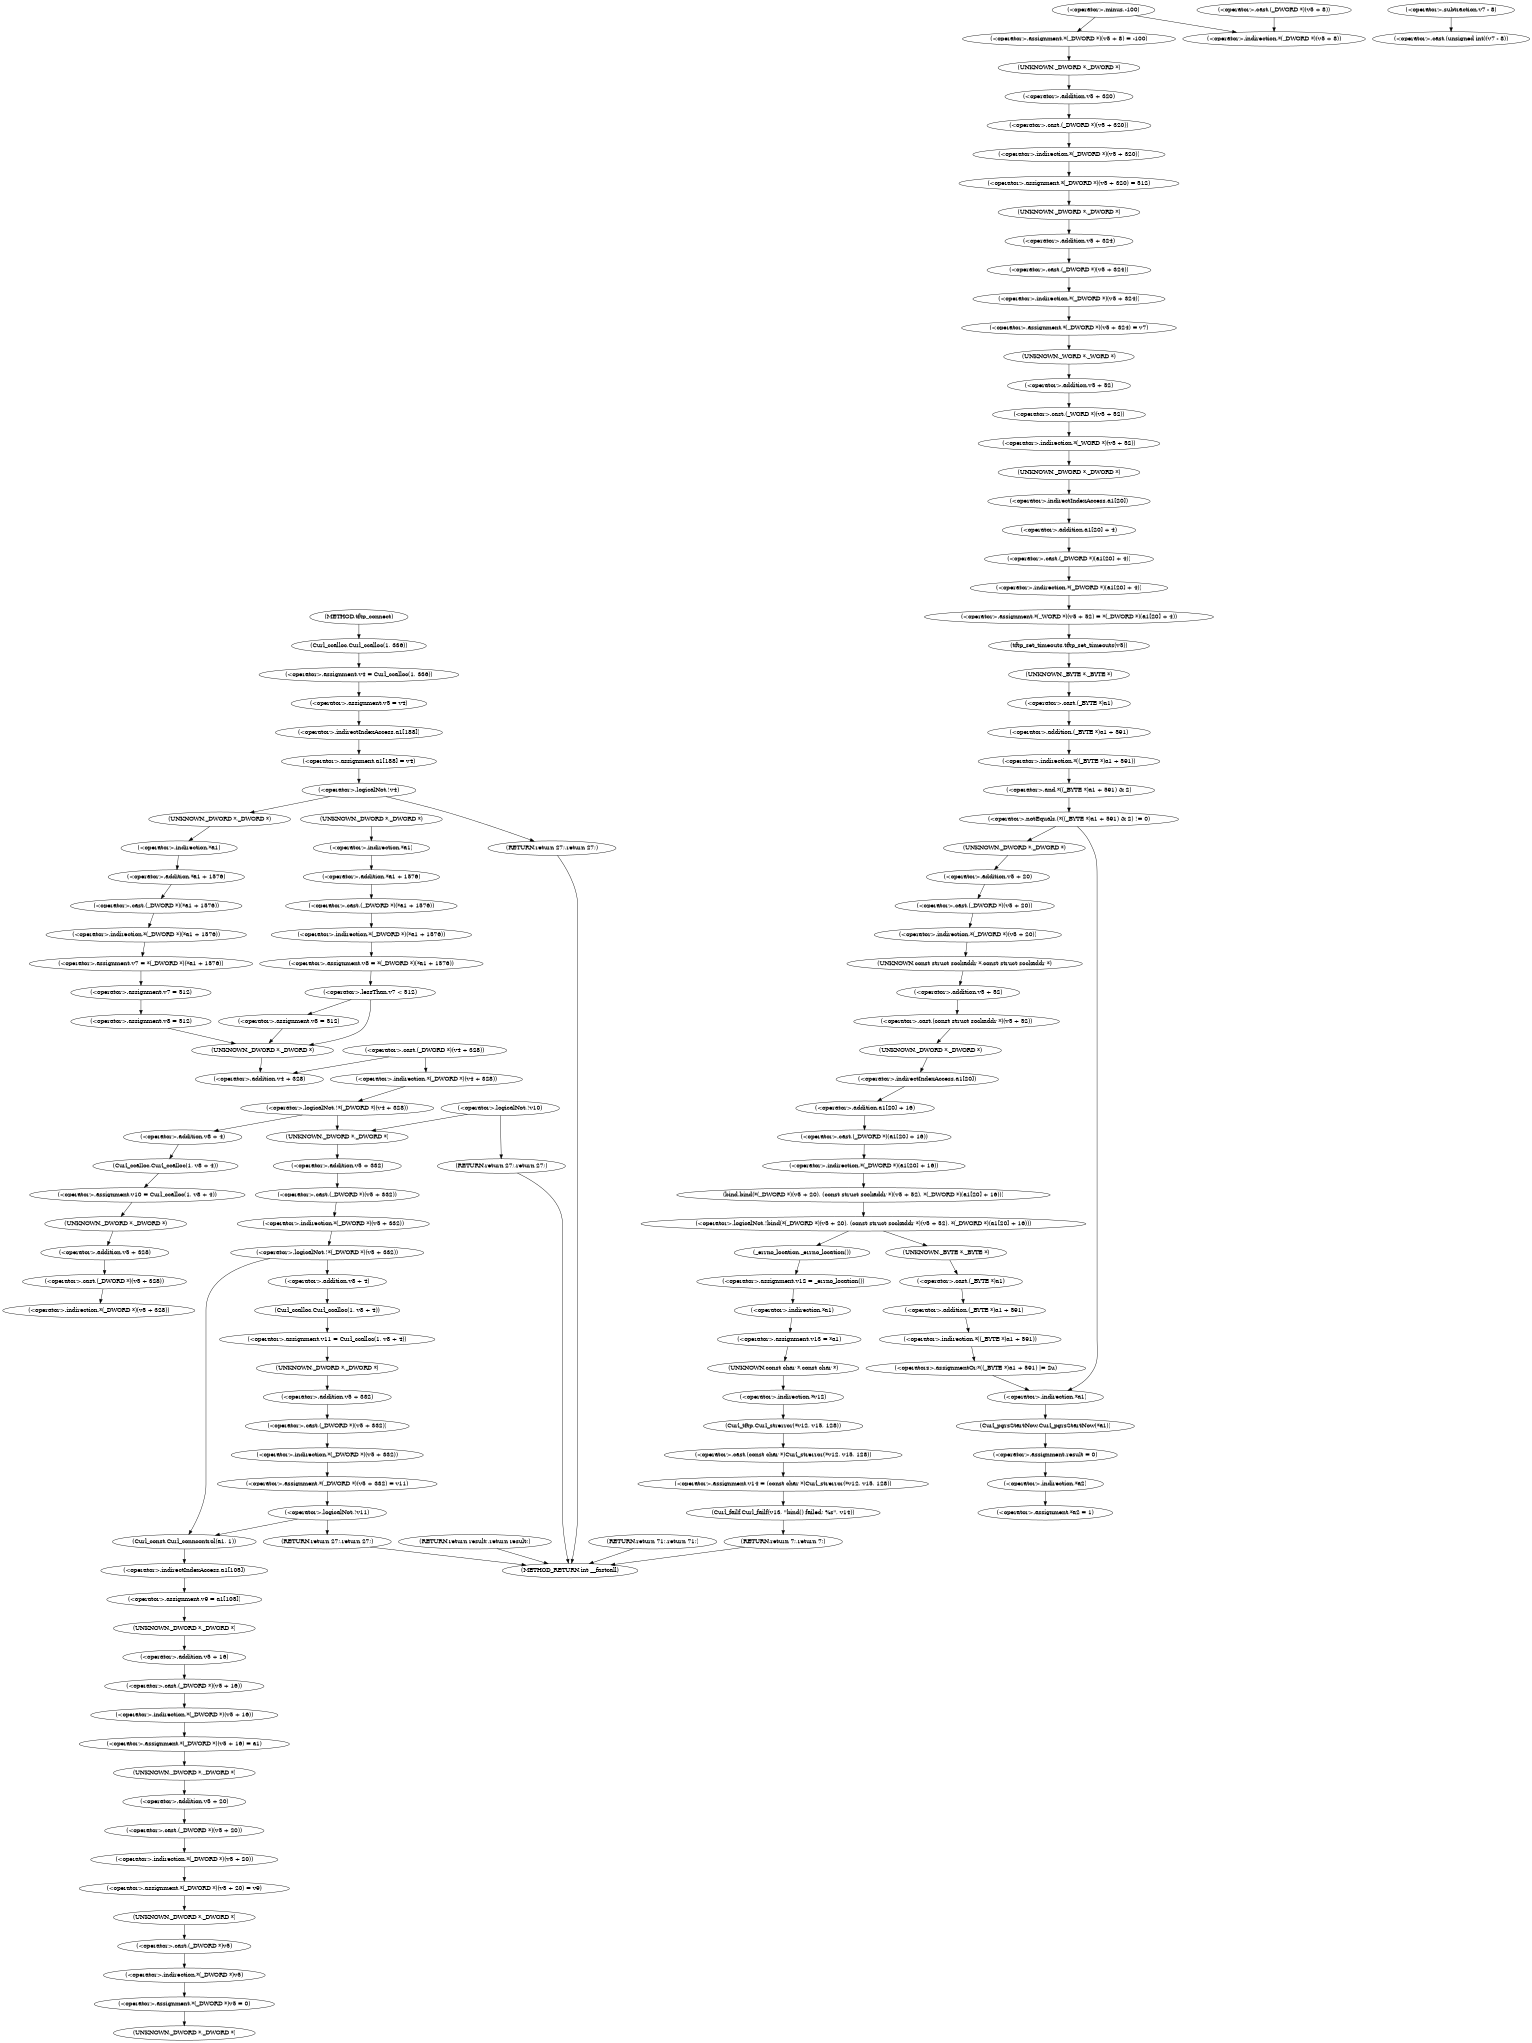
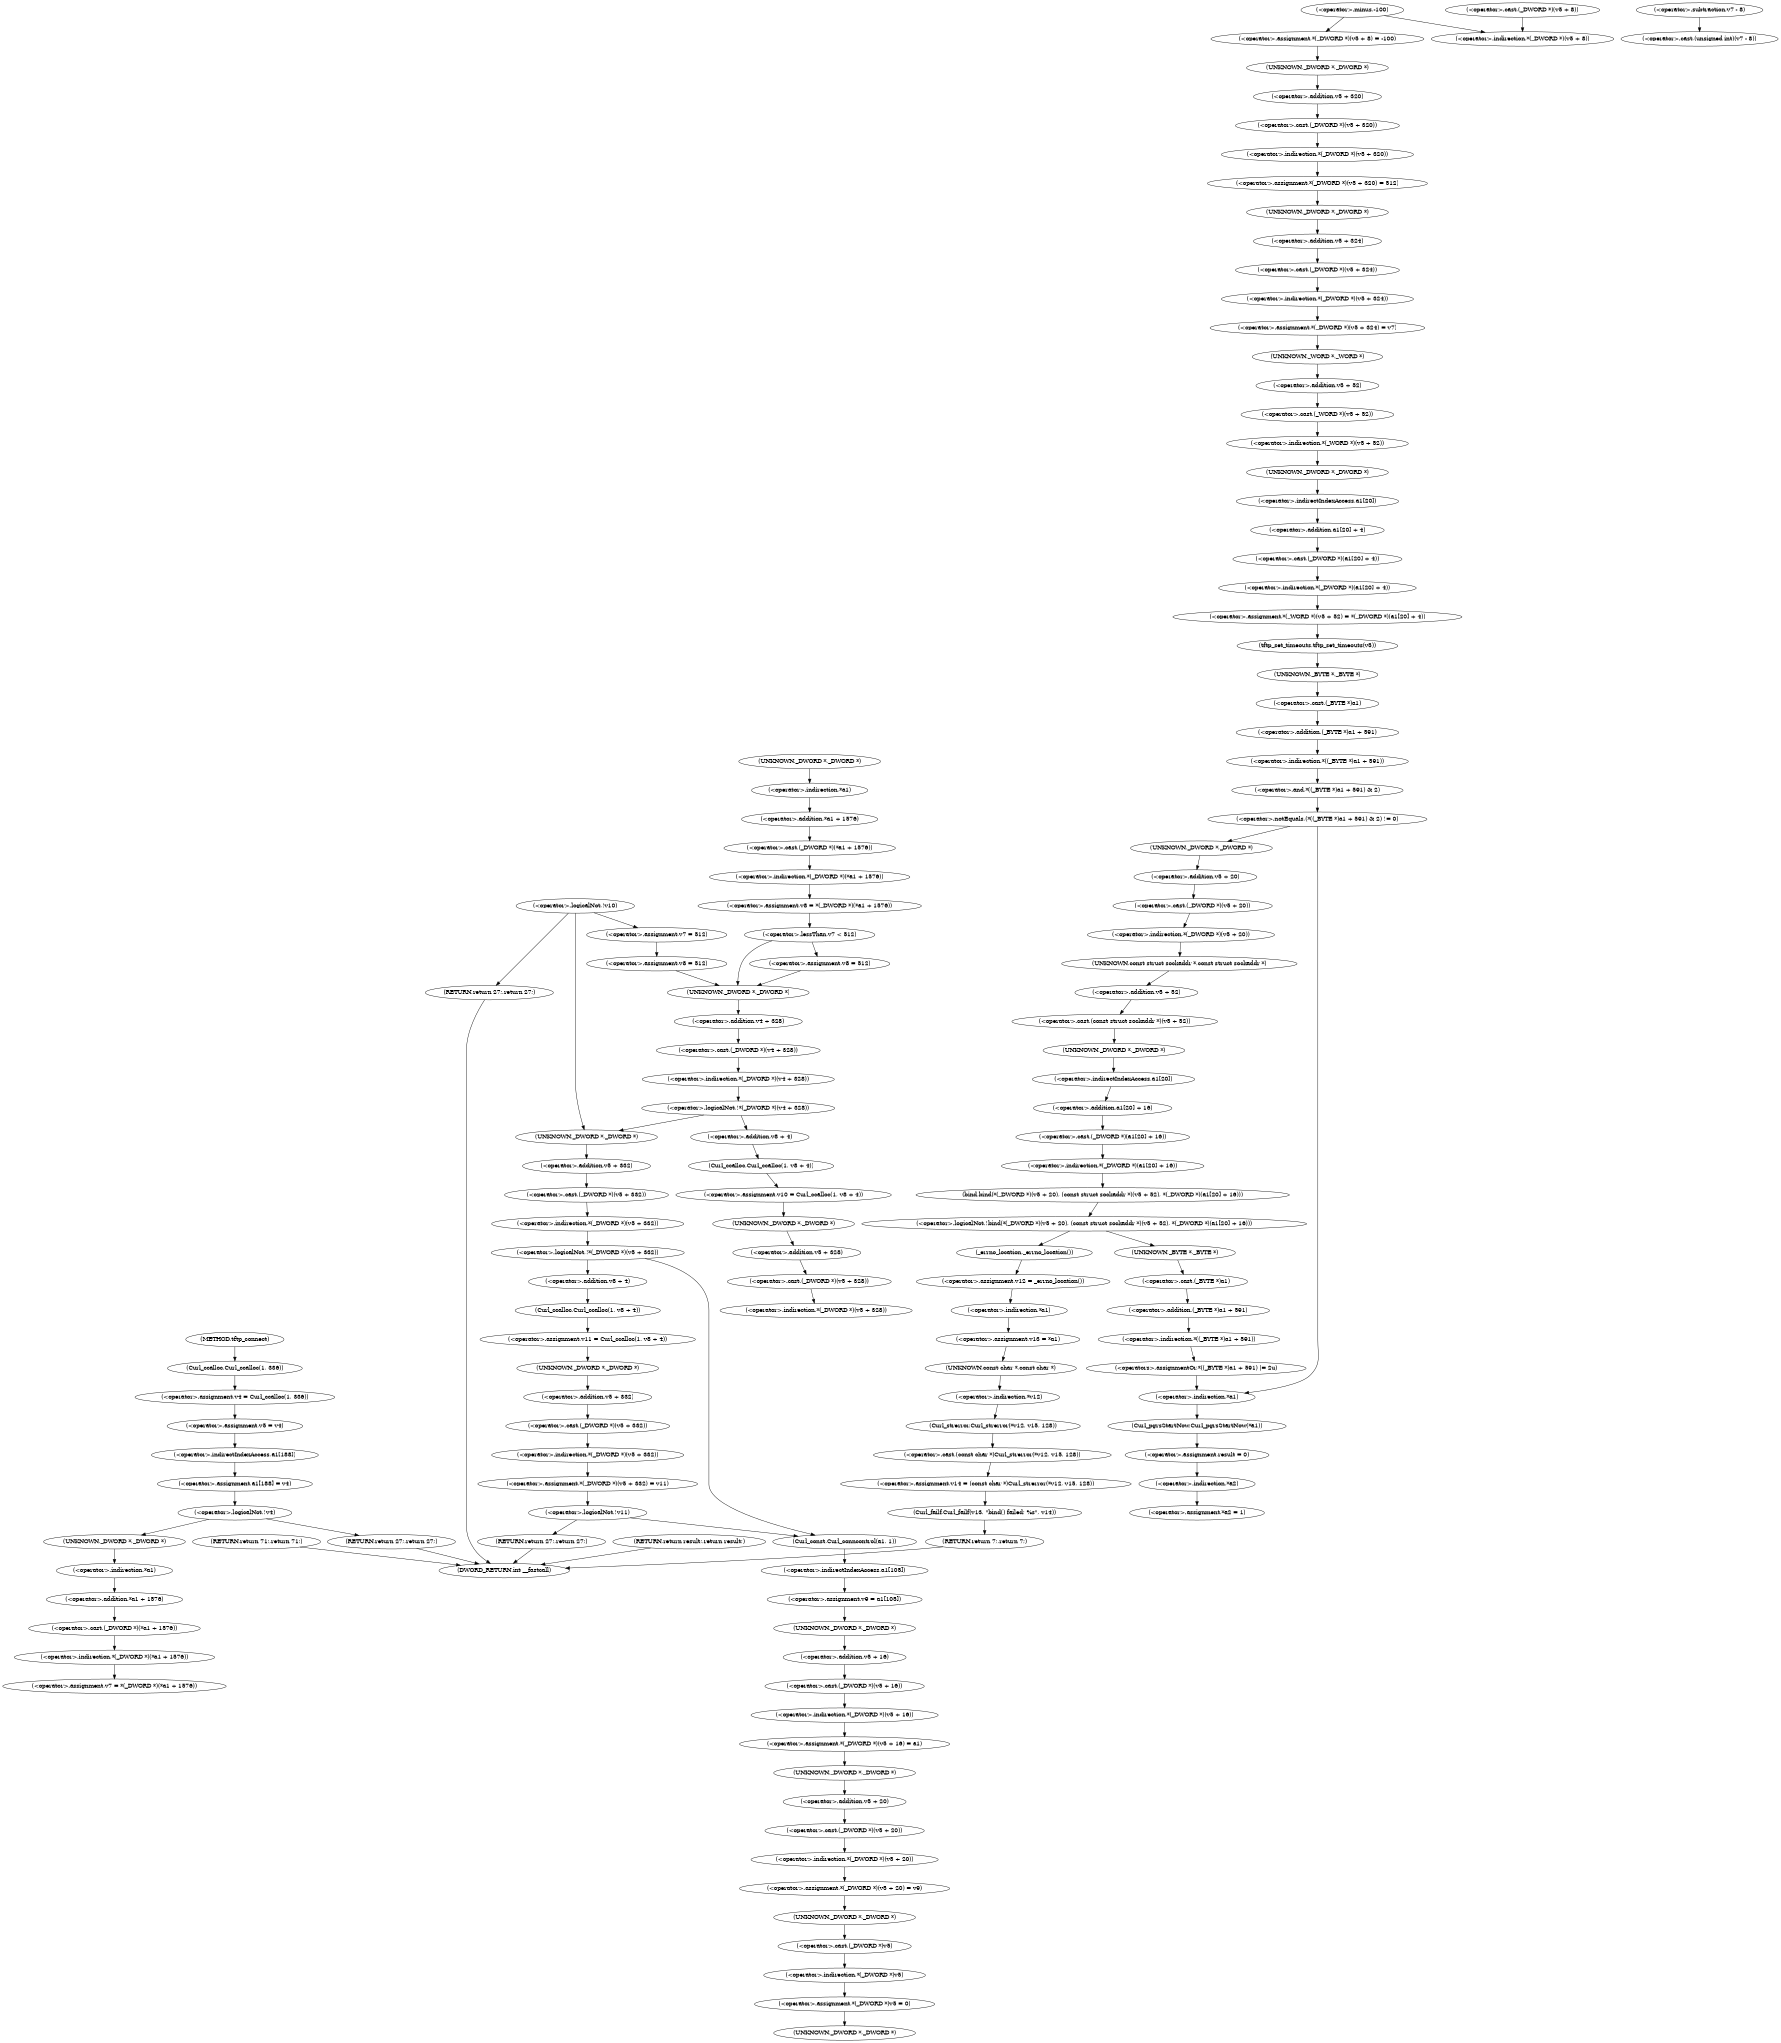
(141, 976) -> (614, 920)
(343, 1065) -> (738, 1034)
(783, 1426) -> (993, 1426)
(570, 1571) -> (504, 1571)
